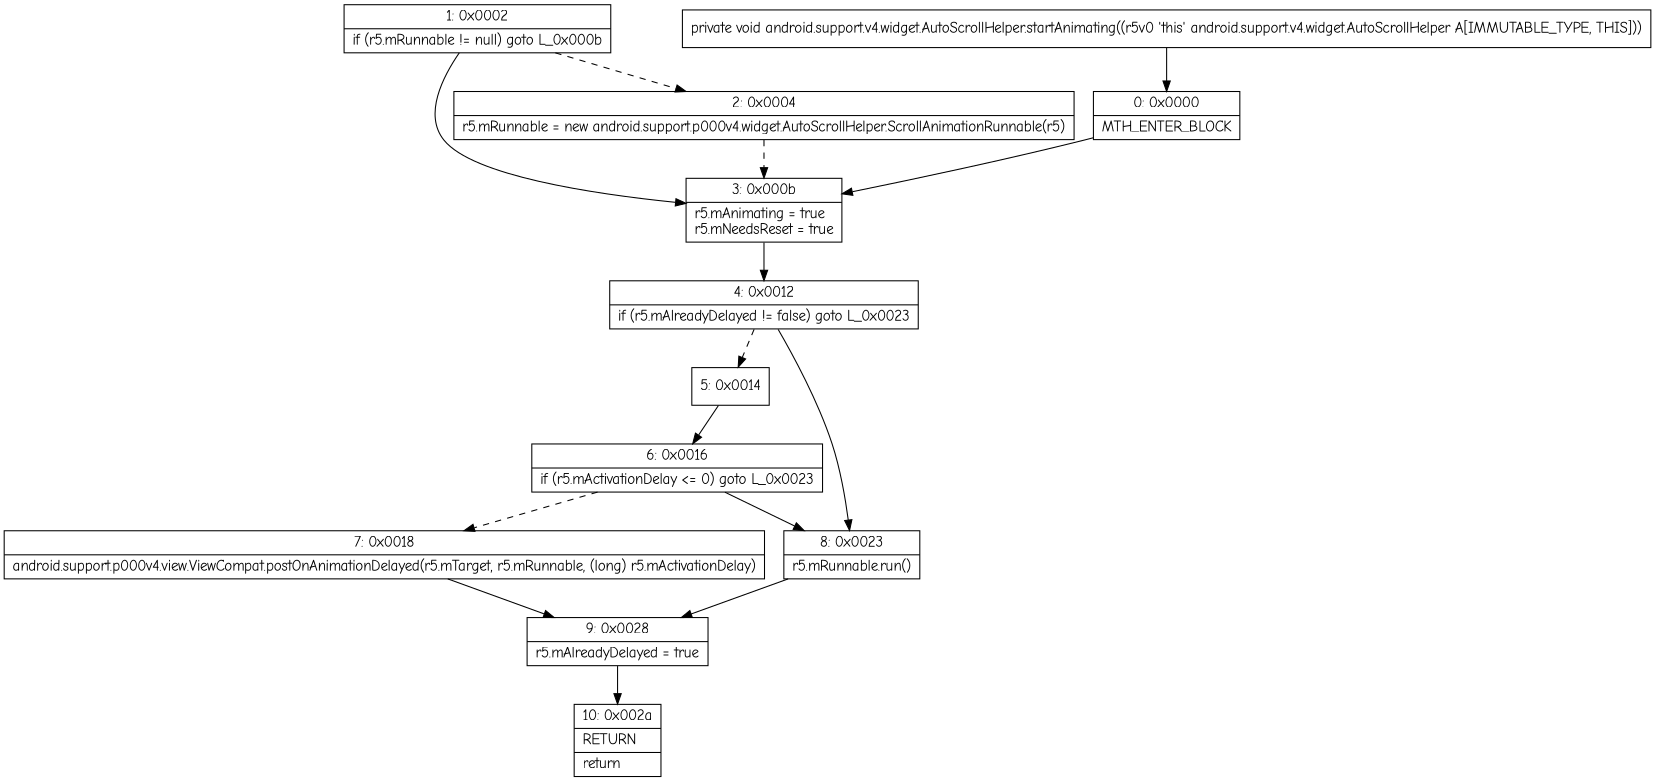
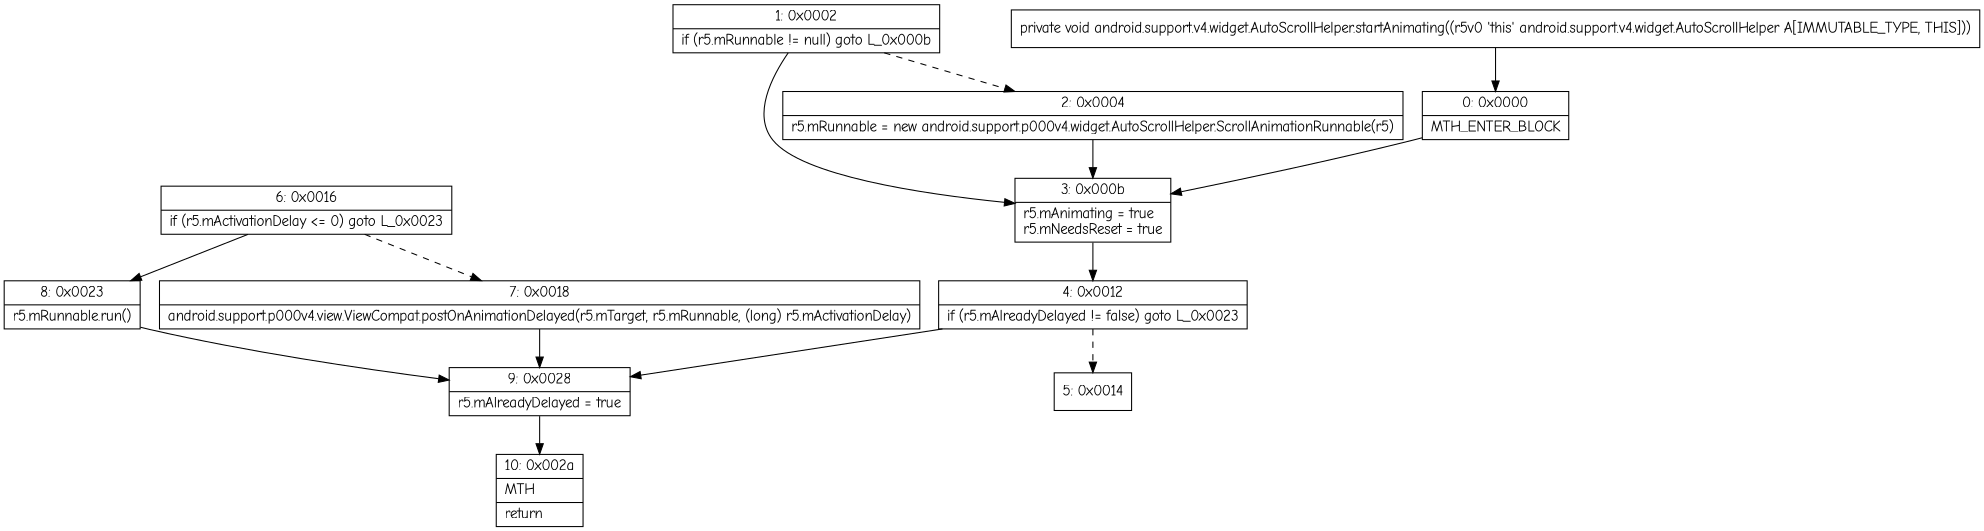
(764, 154) -> (1093, 154)
(709, 420) -> none
(824, 421) -> (792, 352)
(610, 740) -> (520, 490)
